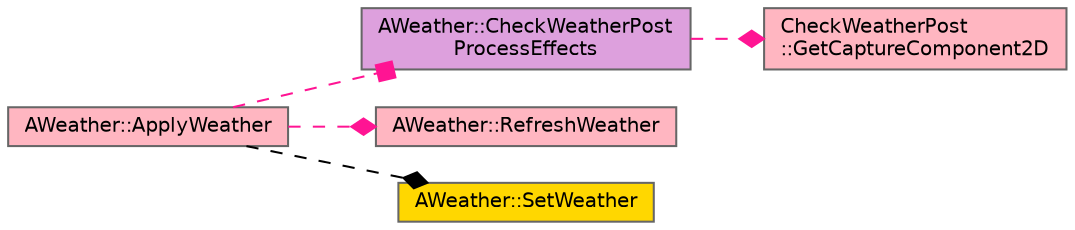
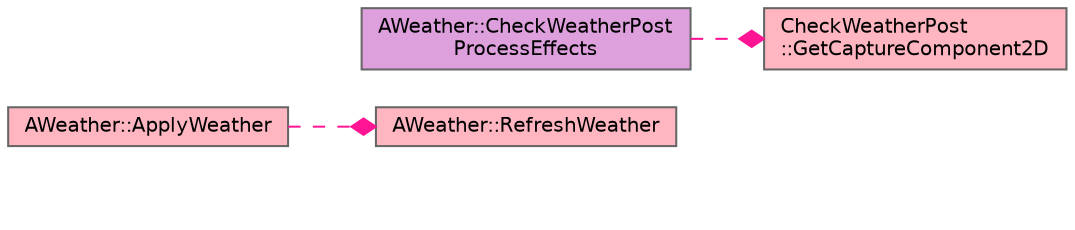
(303, 91) -> none
(526, 202) -> none
